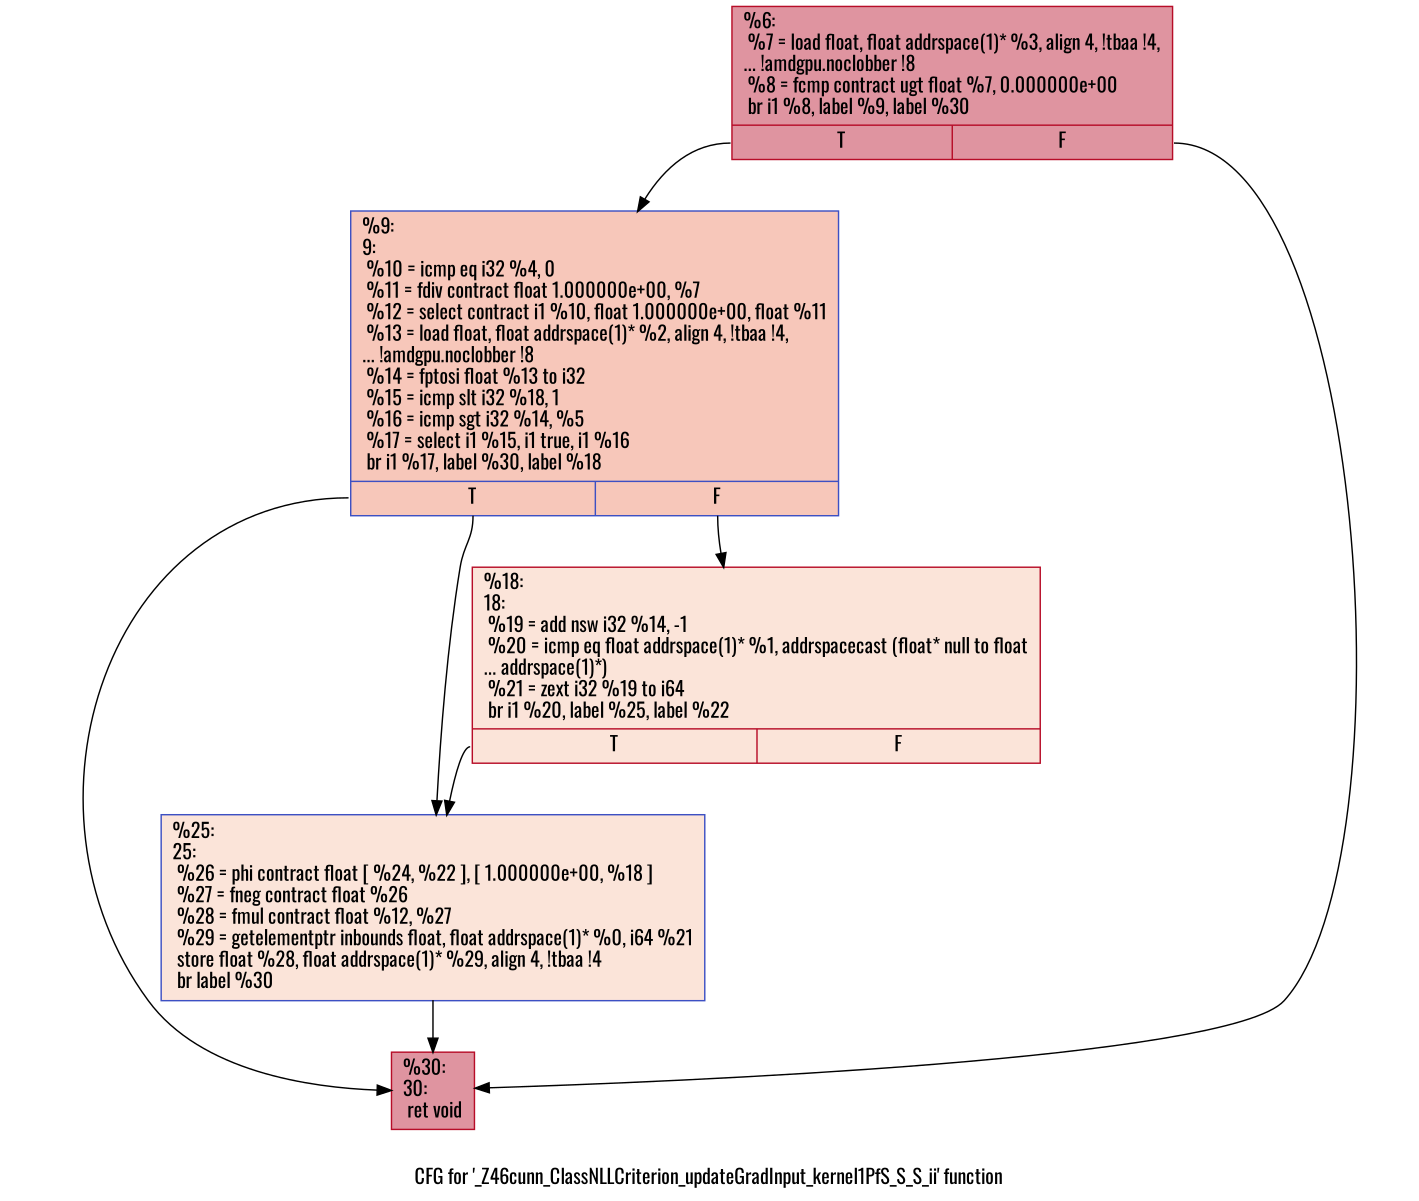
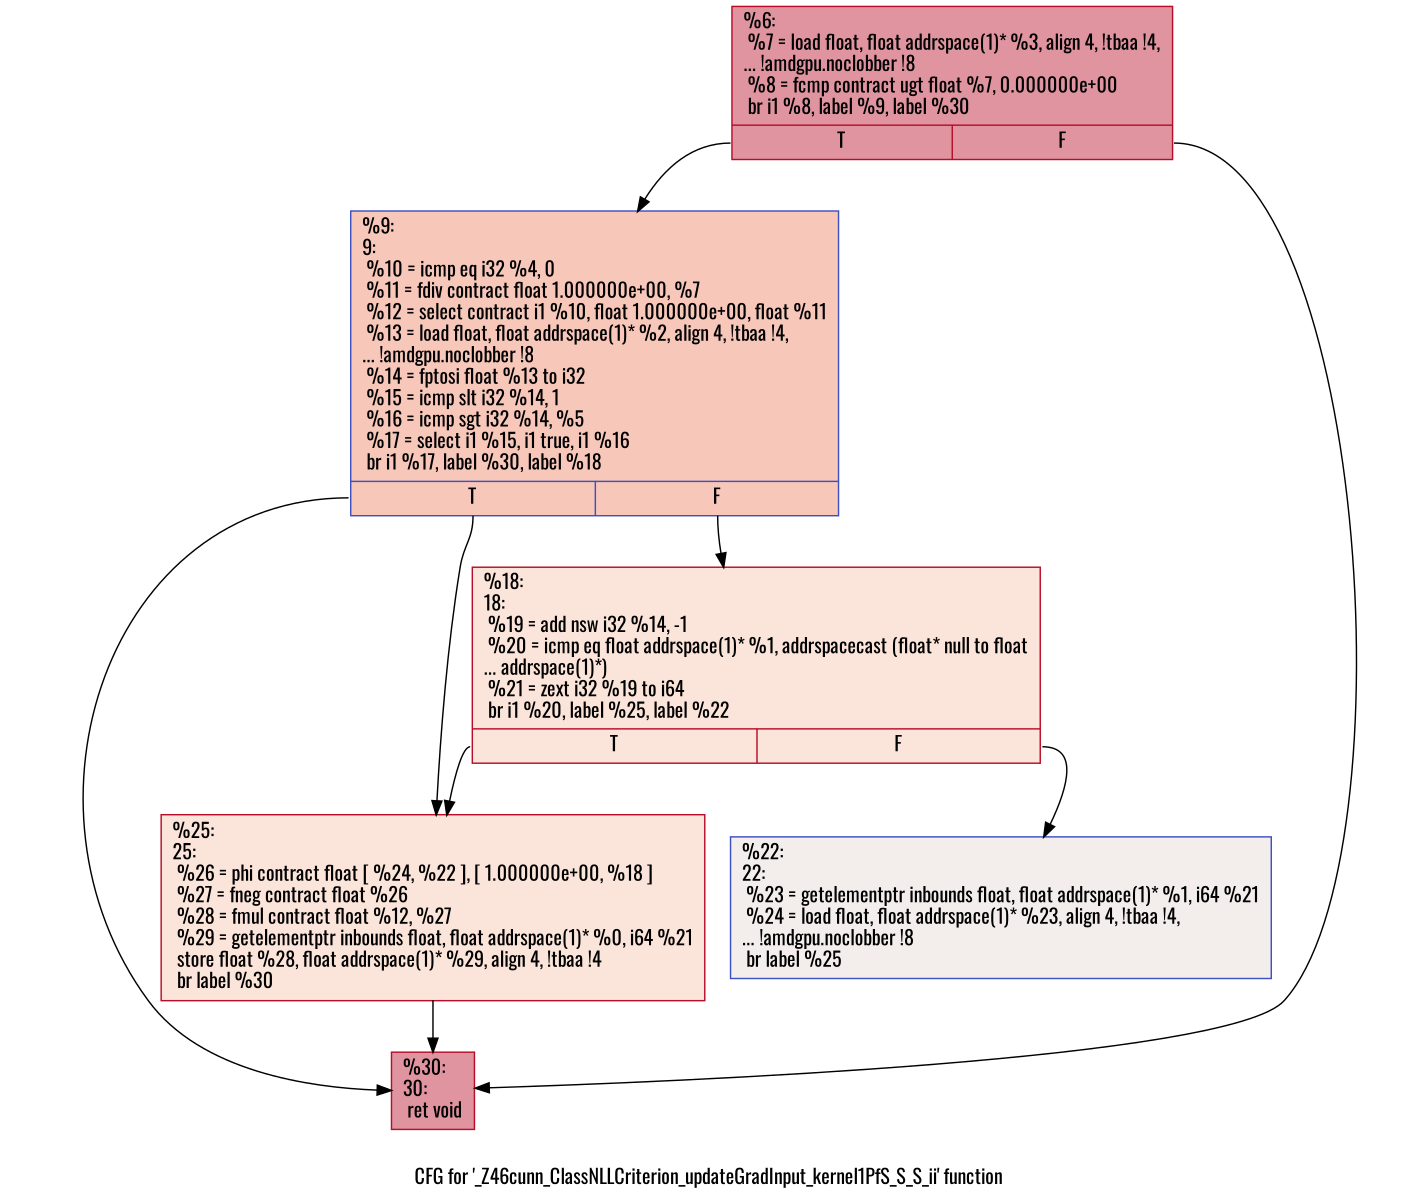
(462, 399) -> (462, 399)
(433, 908) -> (433, 908)
none -> (1001, 908)
